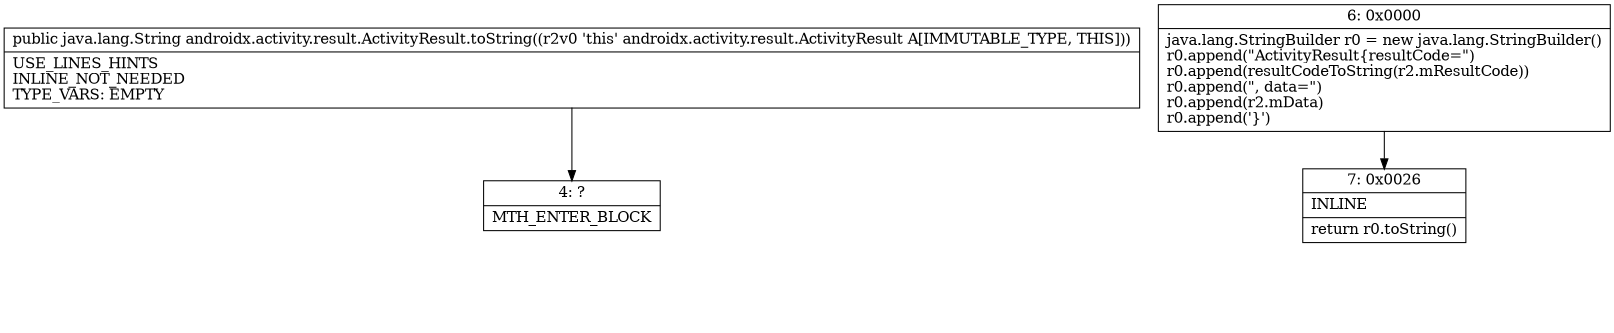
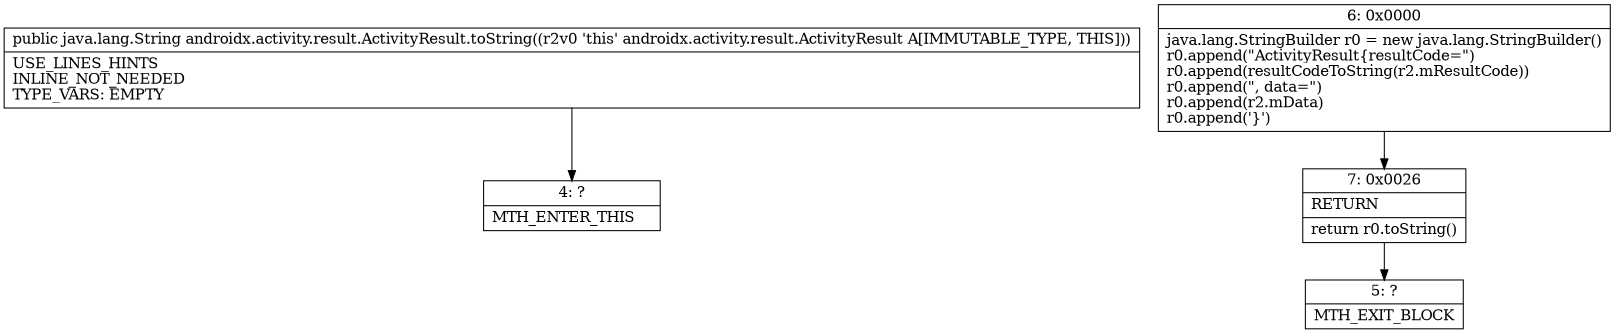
(1340, 205) -> (1345, 205)
(572, 218) -> (564, 218)
none -> (1384, 304)
